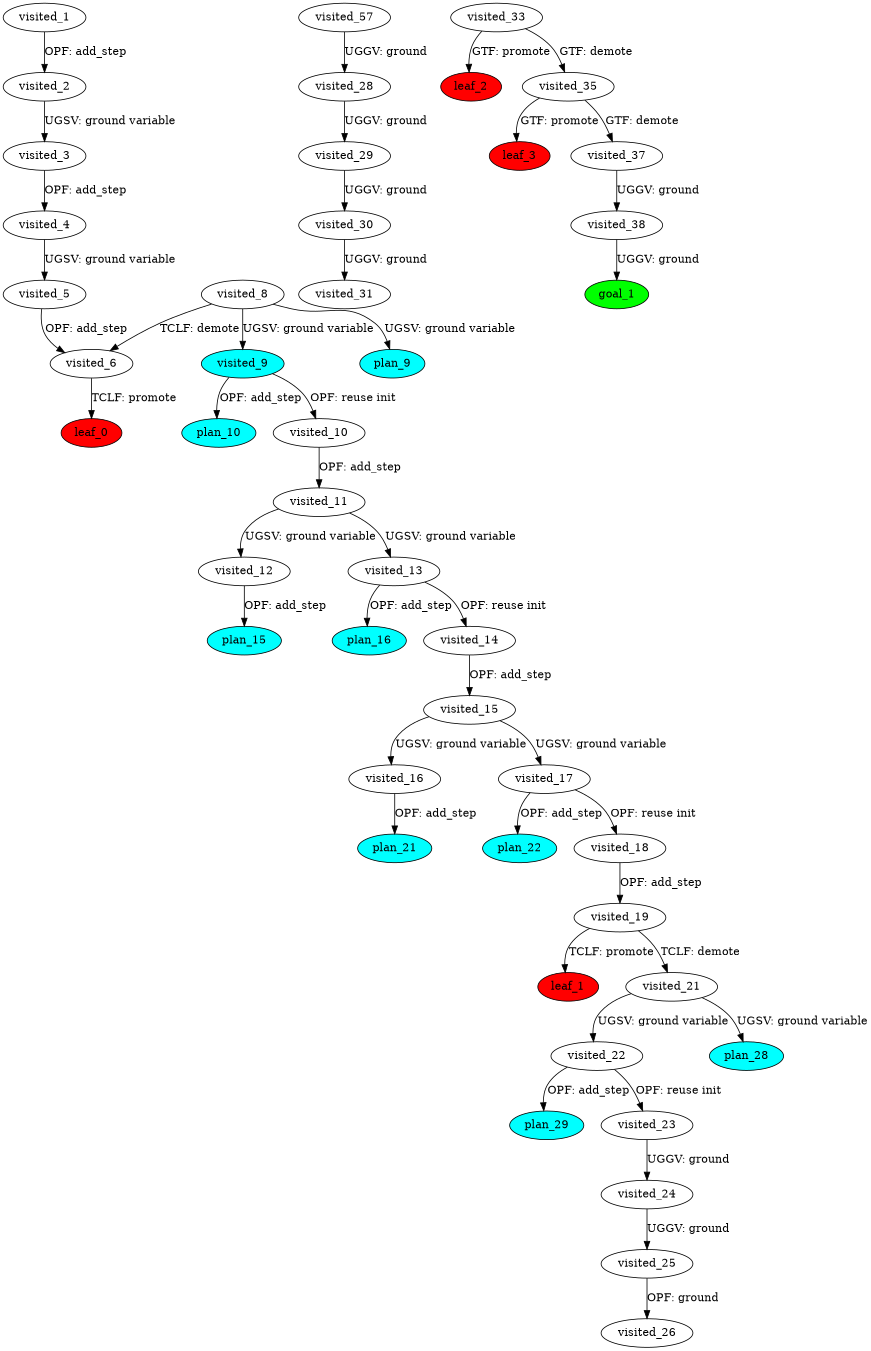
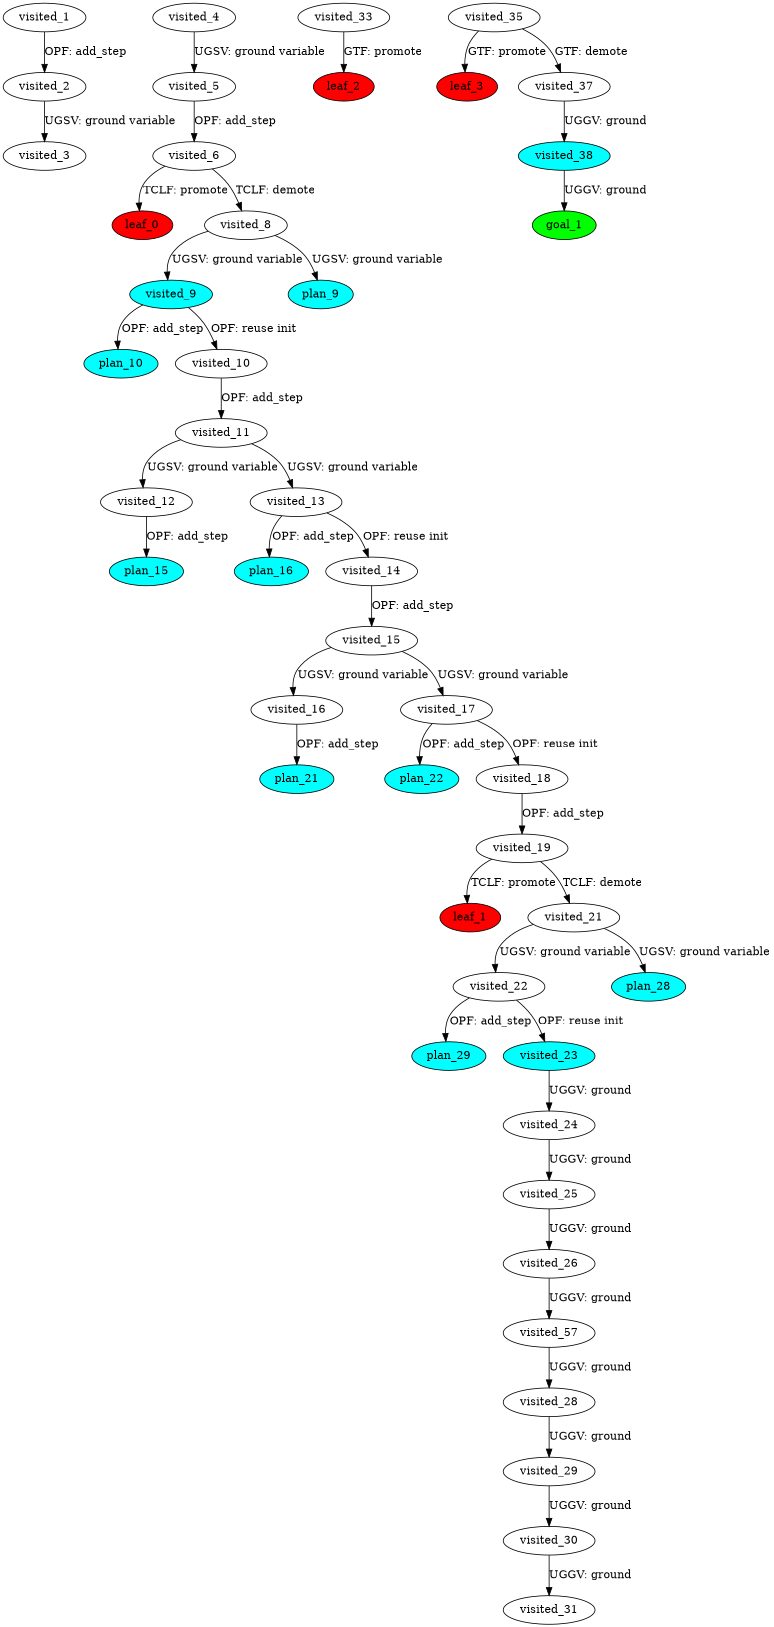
(547, 43) -> none
(45, 187) -> none
(617, 225) -> (564, 156)
(163, 322) -> (228, 184)
(647, 1125) -> (549, 1056)
none -> (549, 1294)
(683, 1298) -> (591, 1229)
